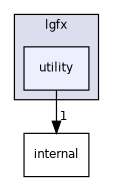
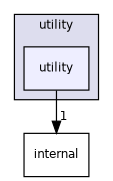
(56, 26) -> (56, 26)
